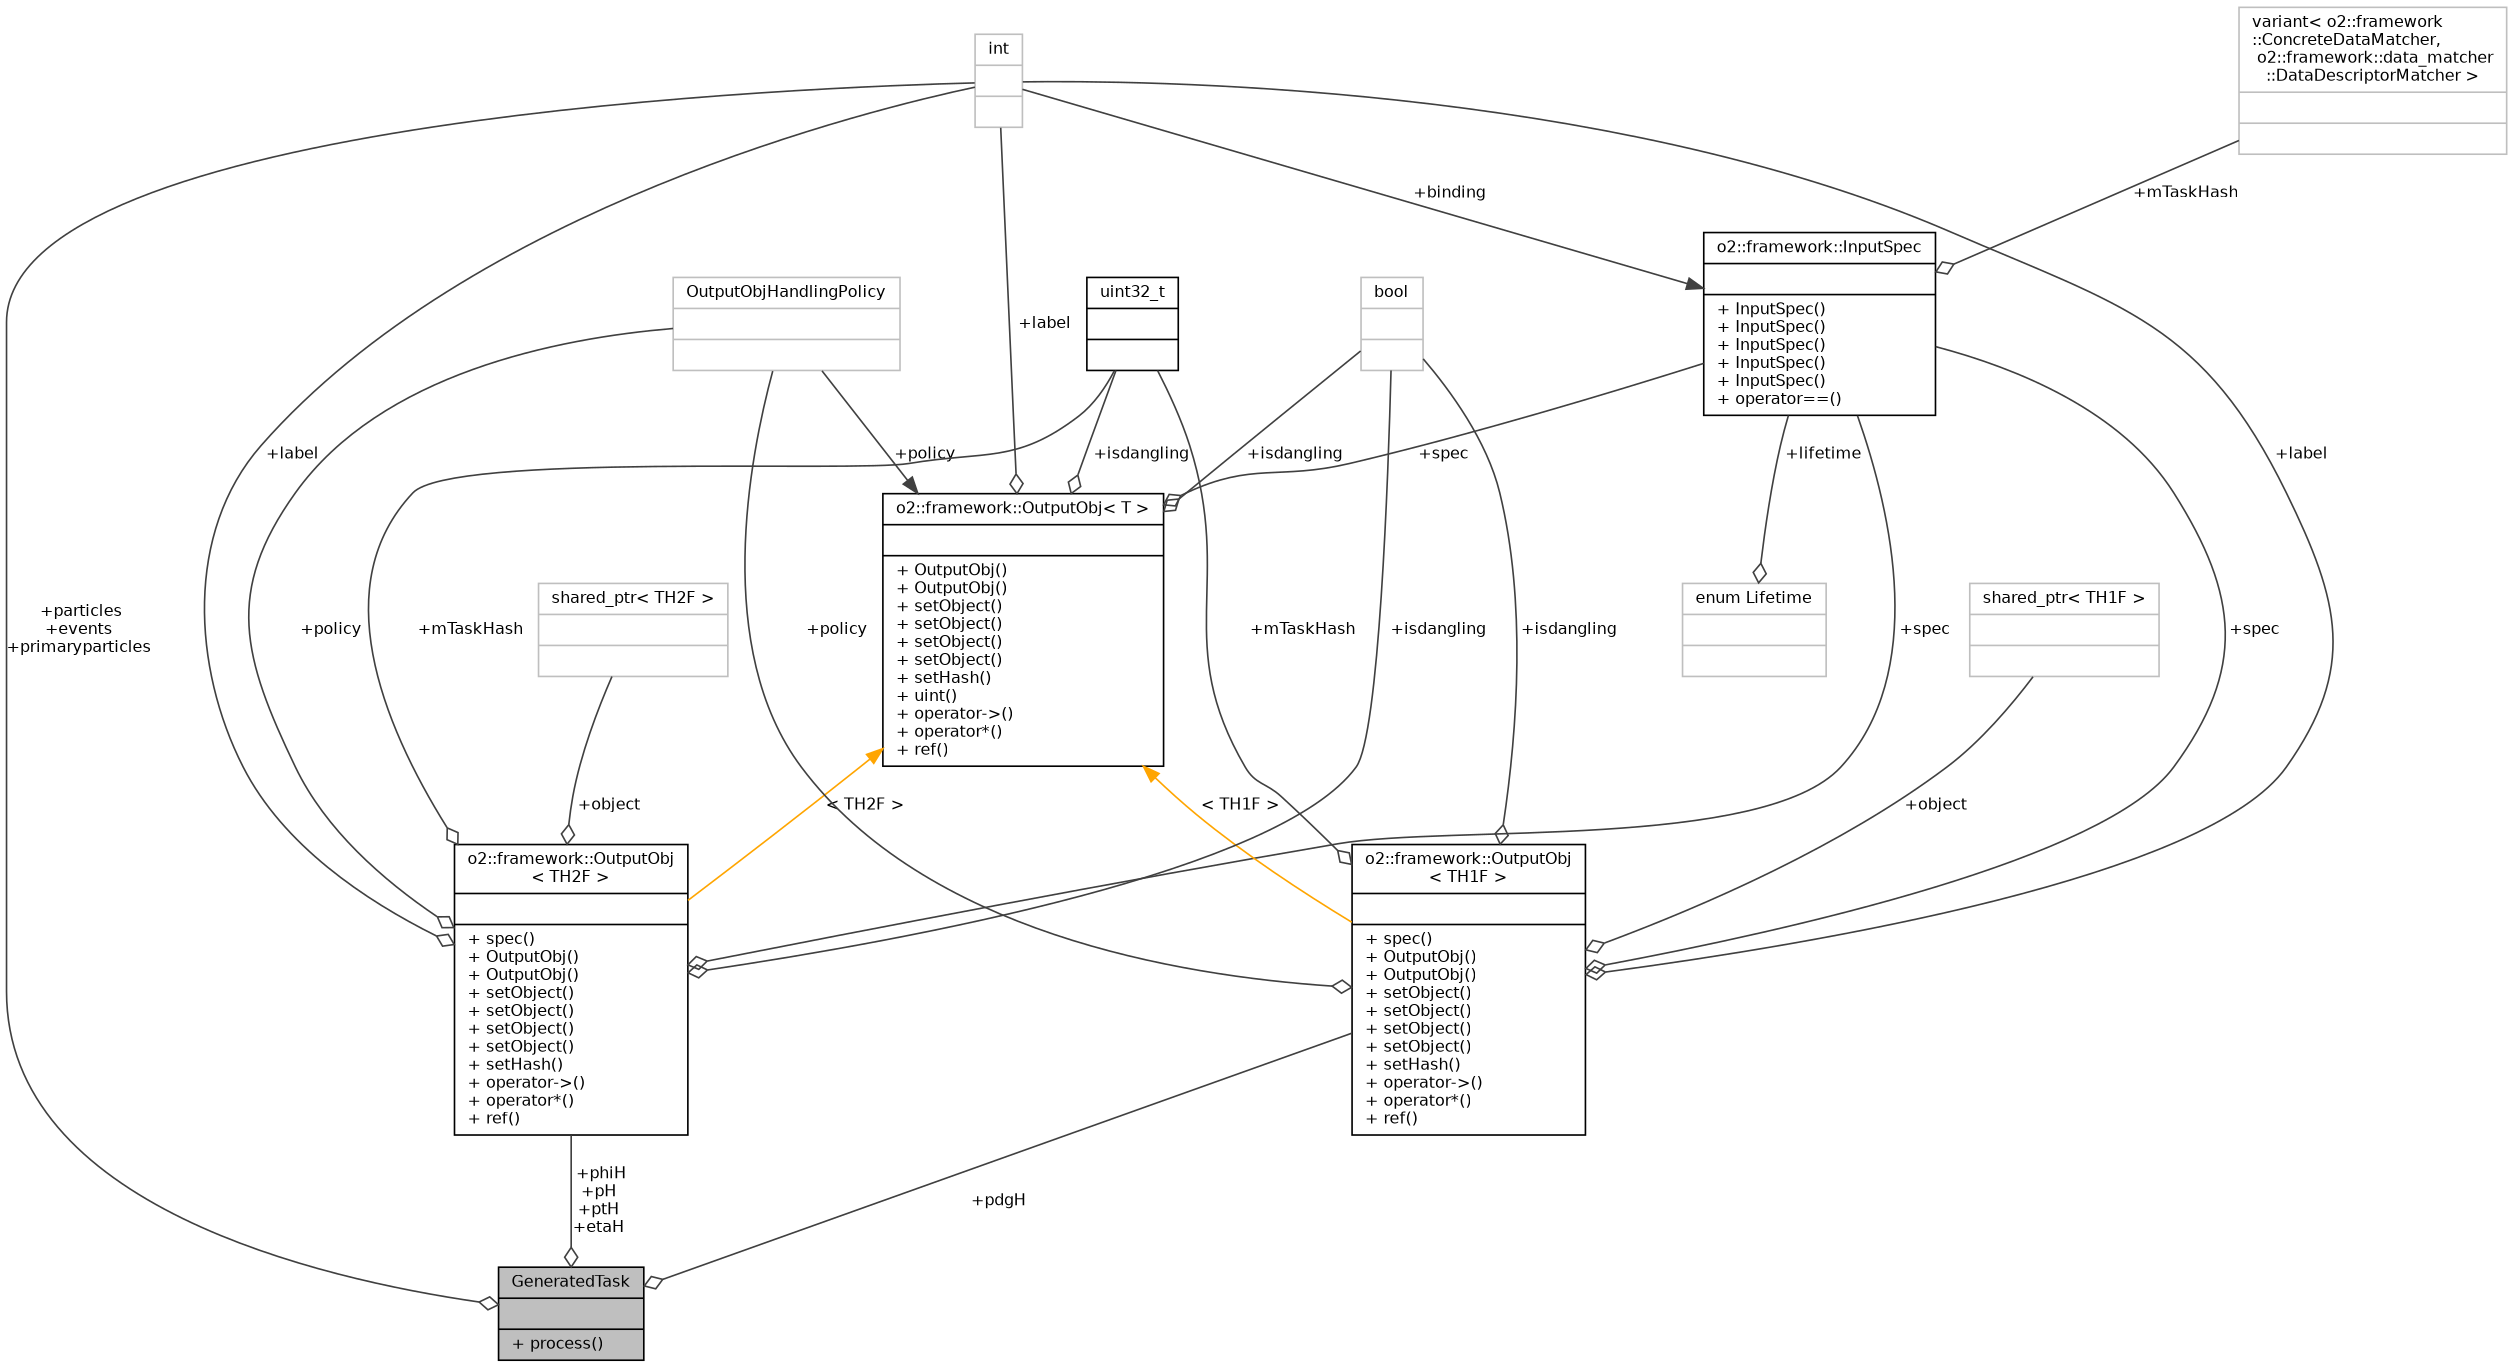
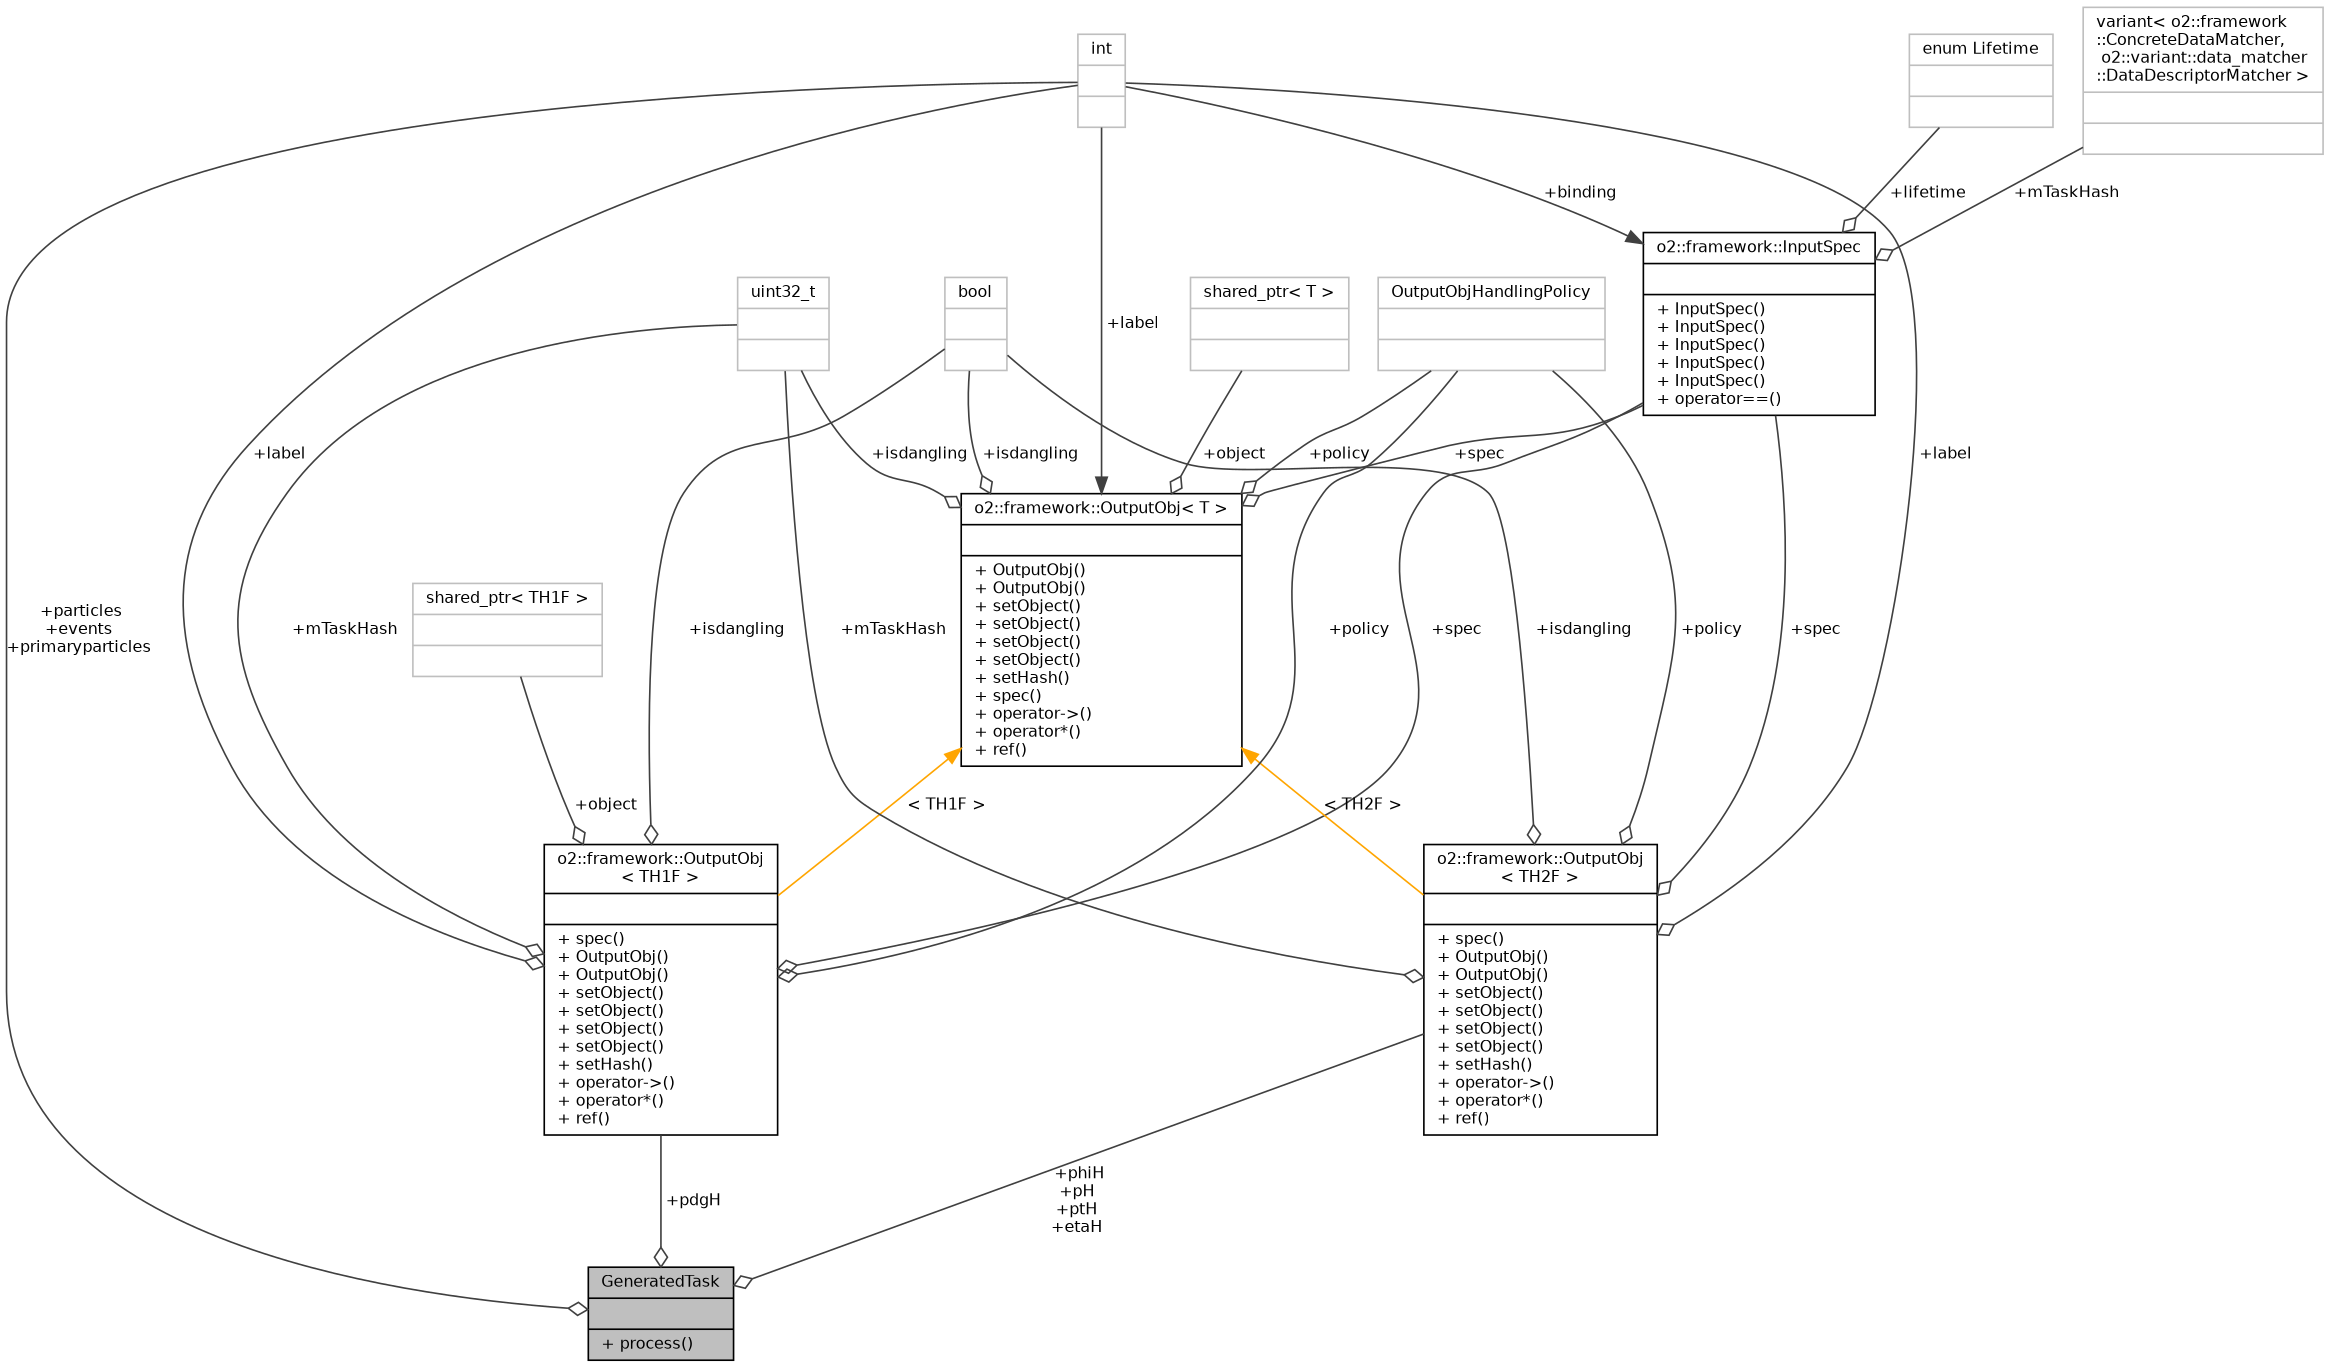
(2373, 58) -> (2202, 58)
(1008, 301) -> (1102, 302)
(1133, 324) -> (783, 324)
none -> (1270, 324)
(865, 426) -> (1344, 426)
(1772, 489) -> (1898, 173)
(633, 630) -> none
(927, 696) -> (1009, 696)
